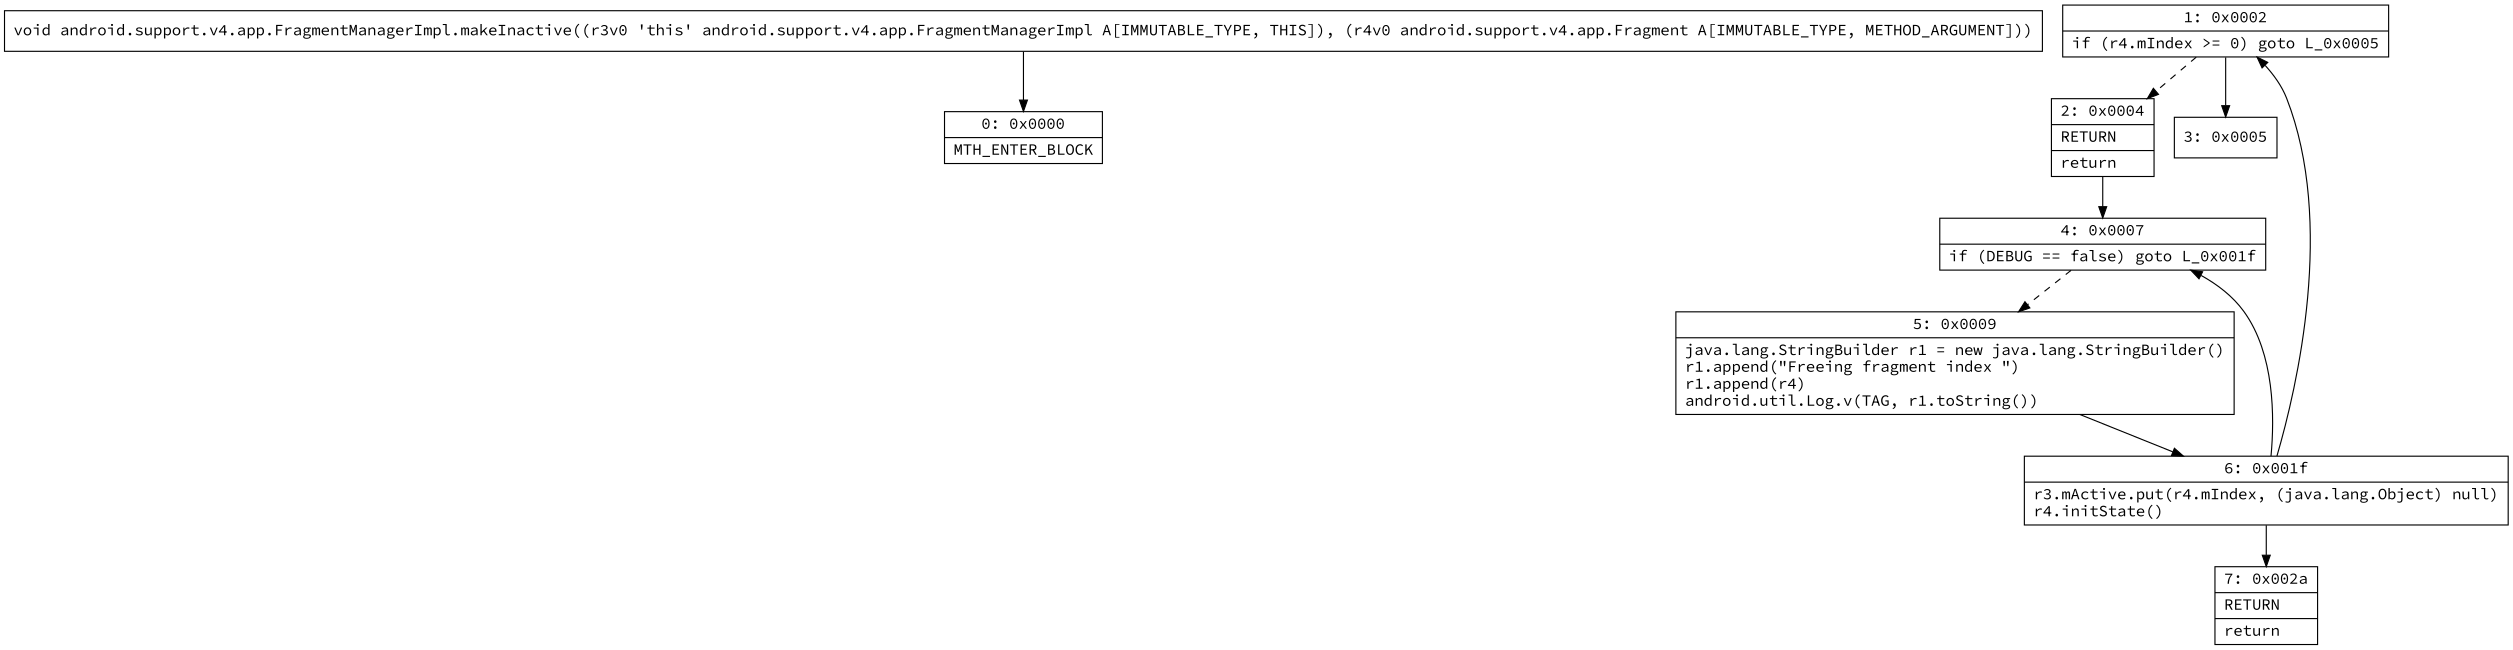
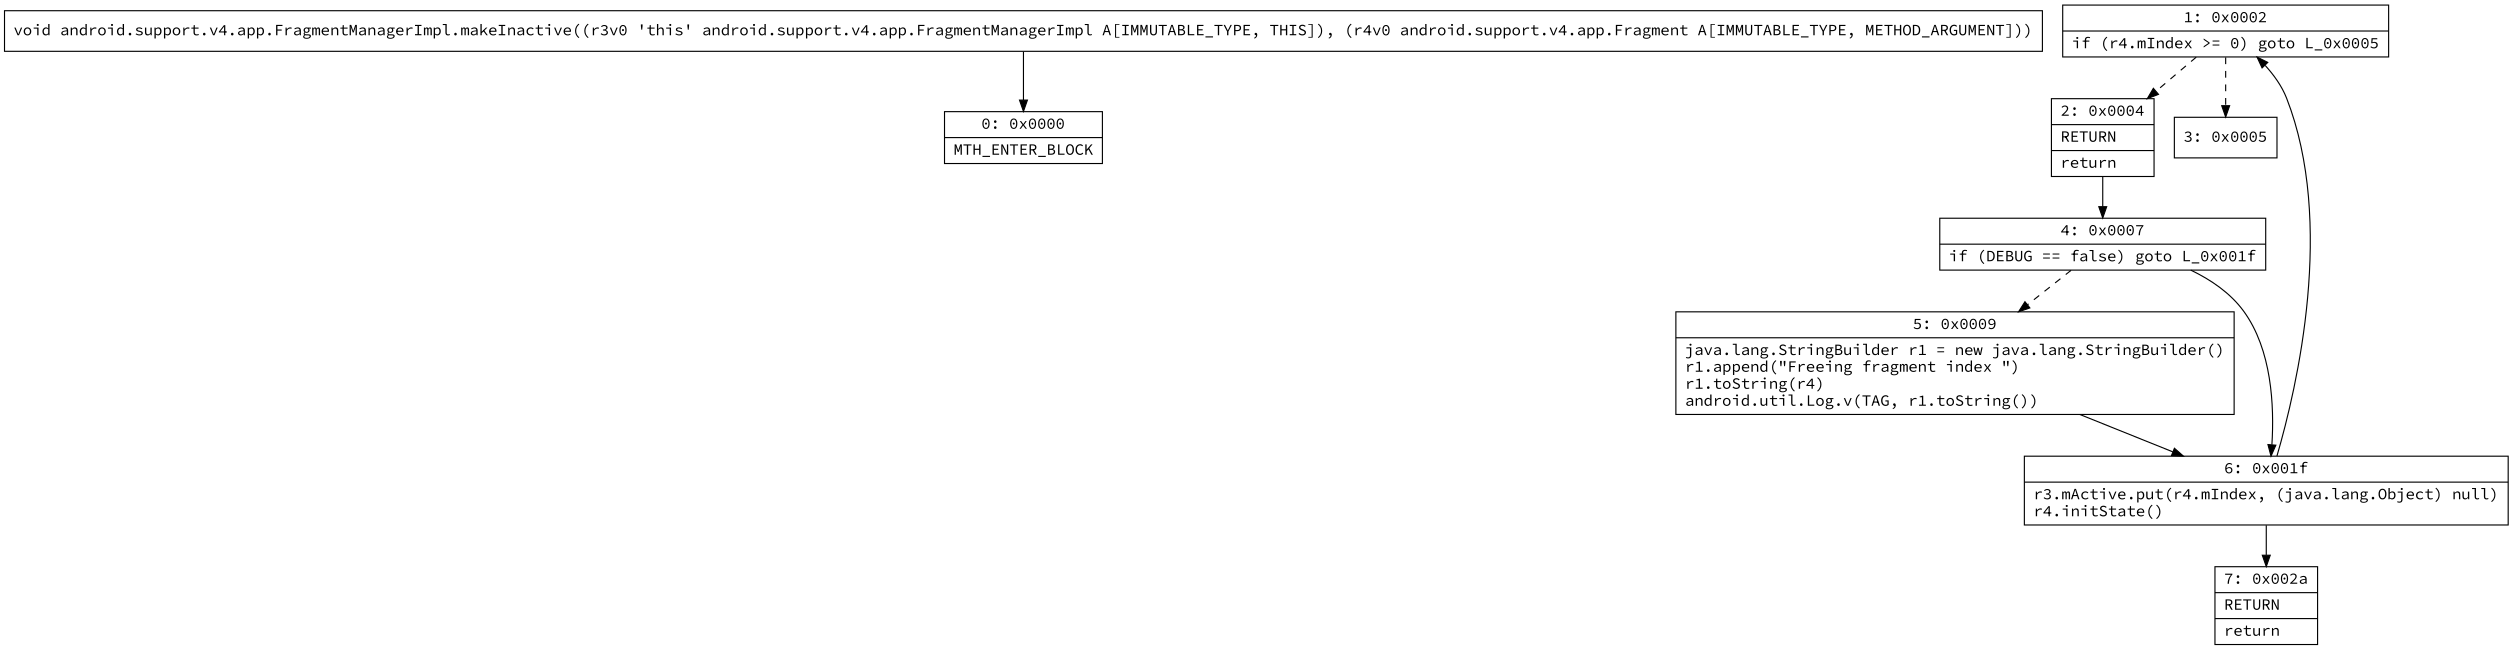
(2226, 81) -> (2226, 81)
(2264, 354) -> (2260, 343)
(1746, 384) -> (1755, 384)
